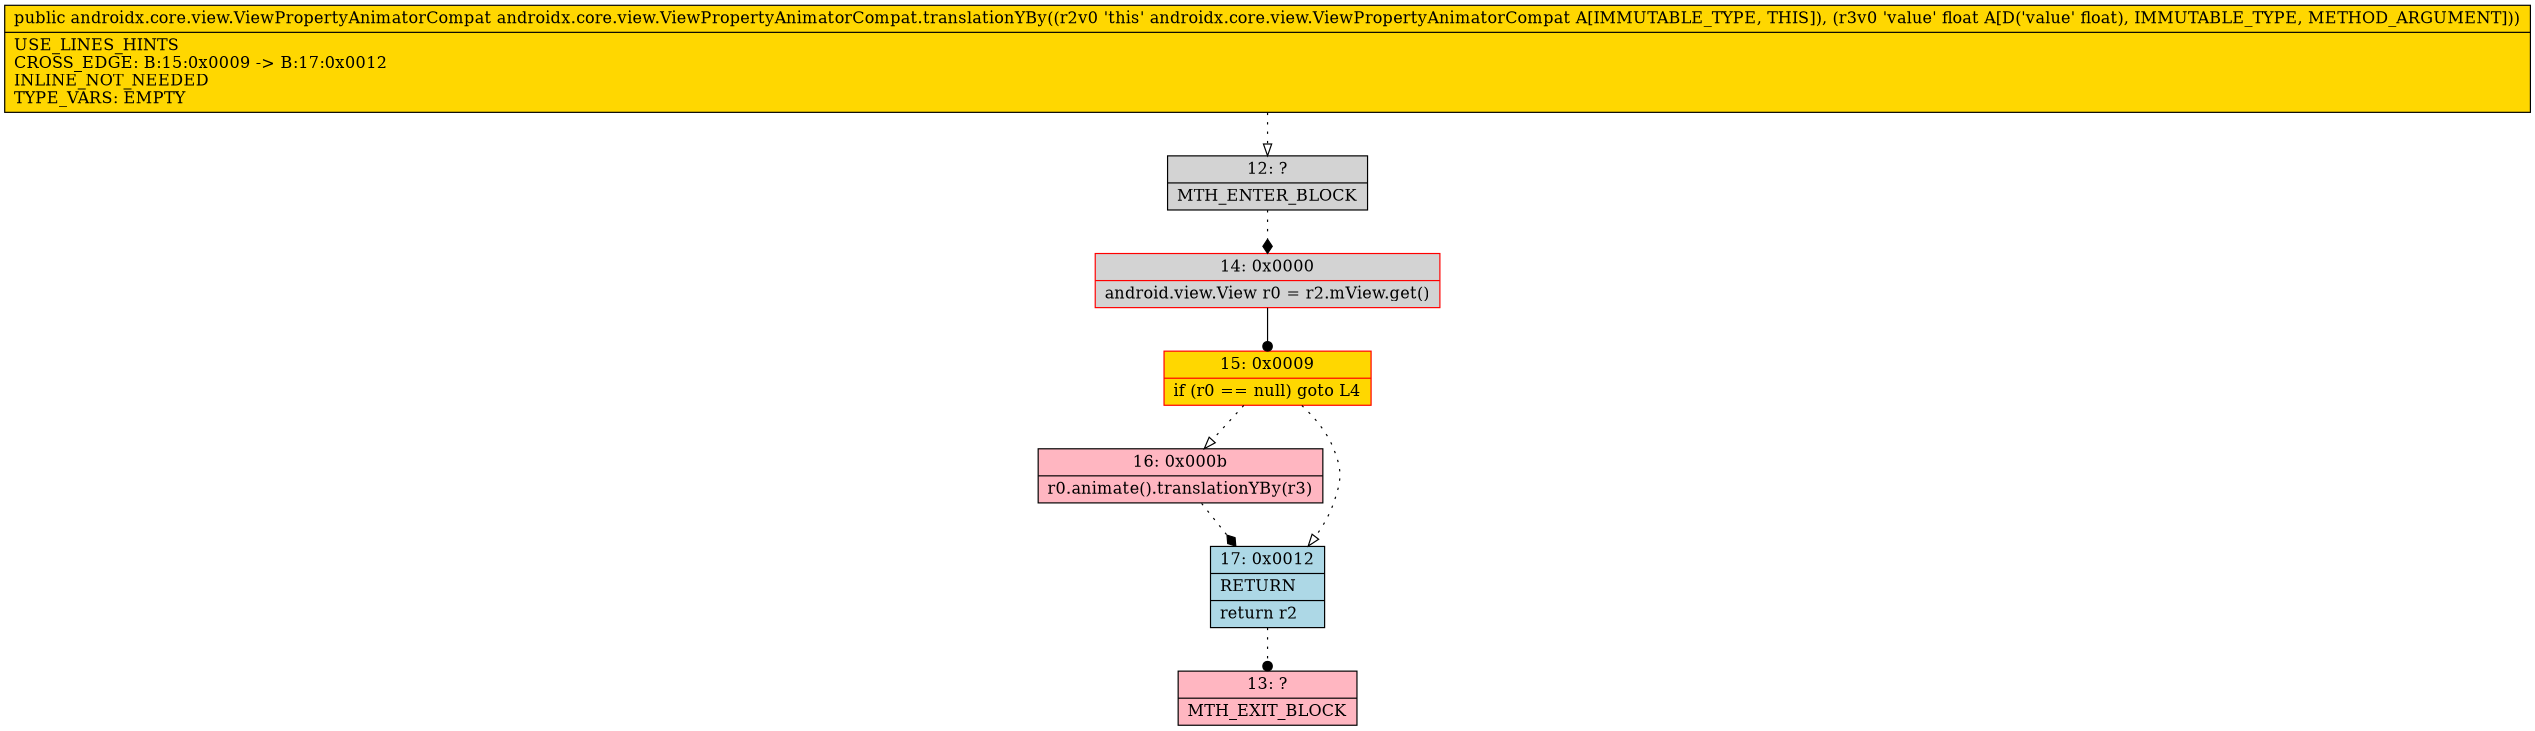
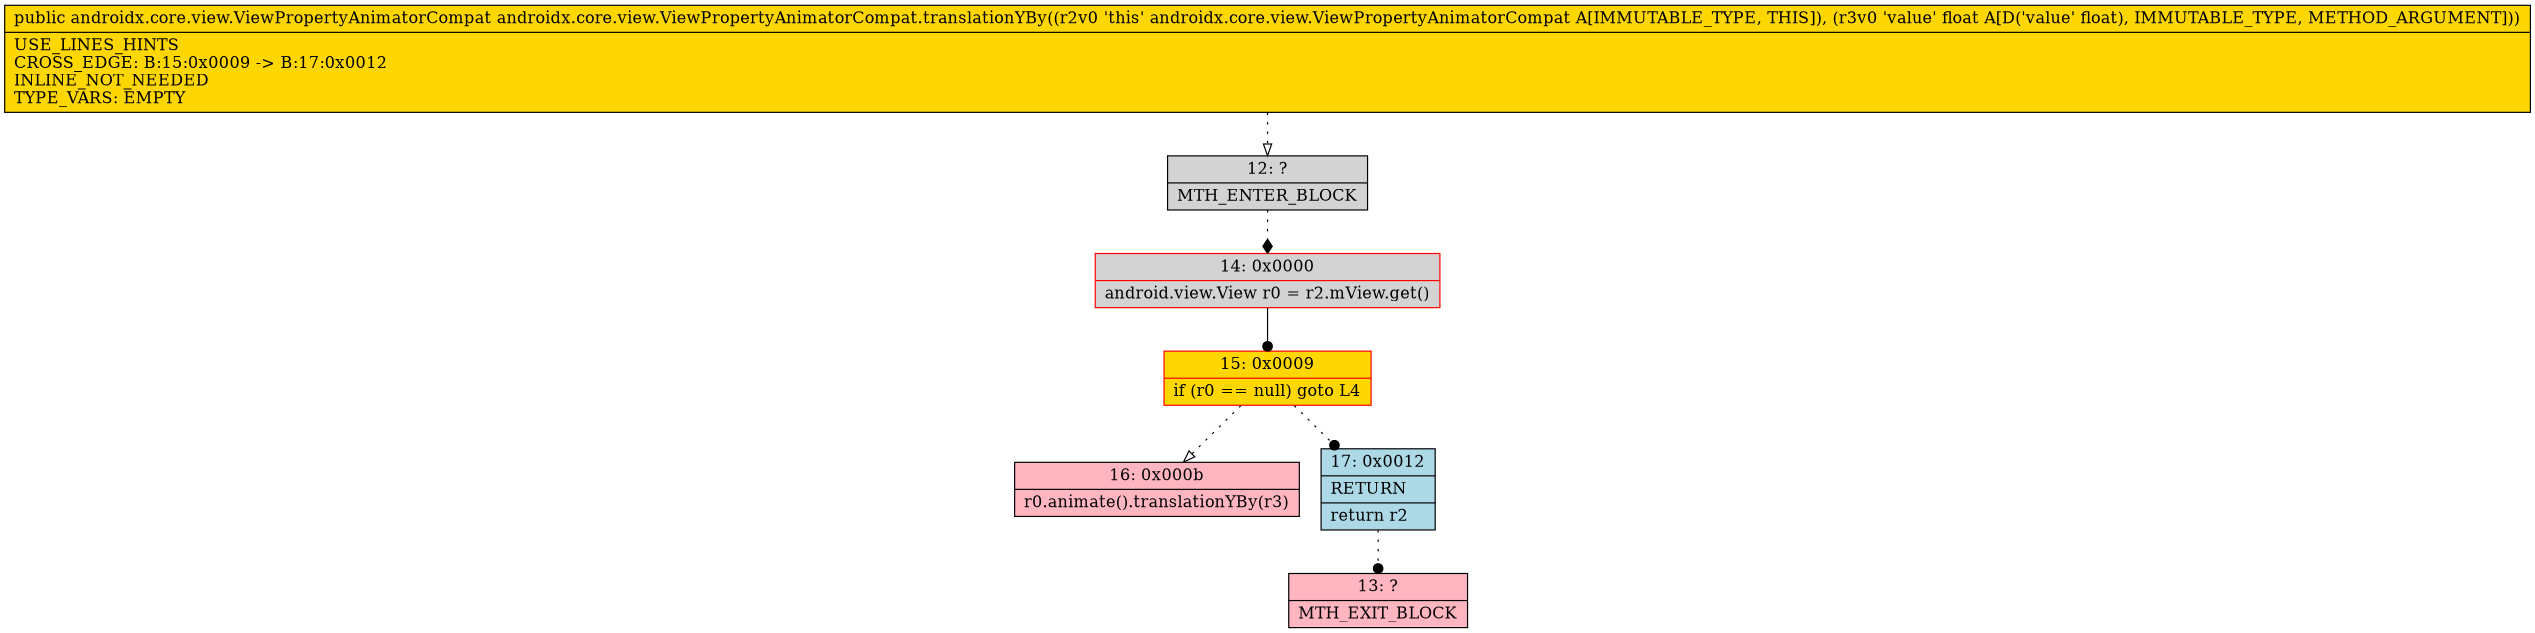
(1339, 468) -> (1313, 424)
(1214, 519) -> none
